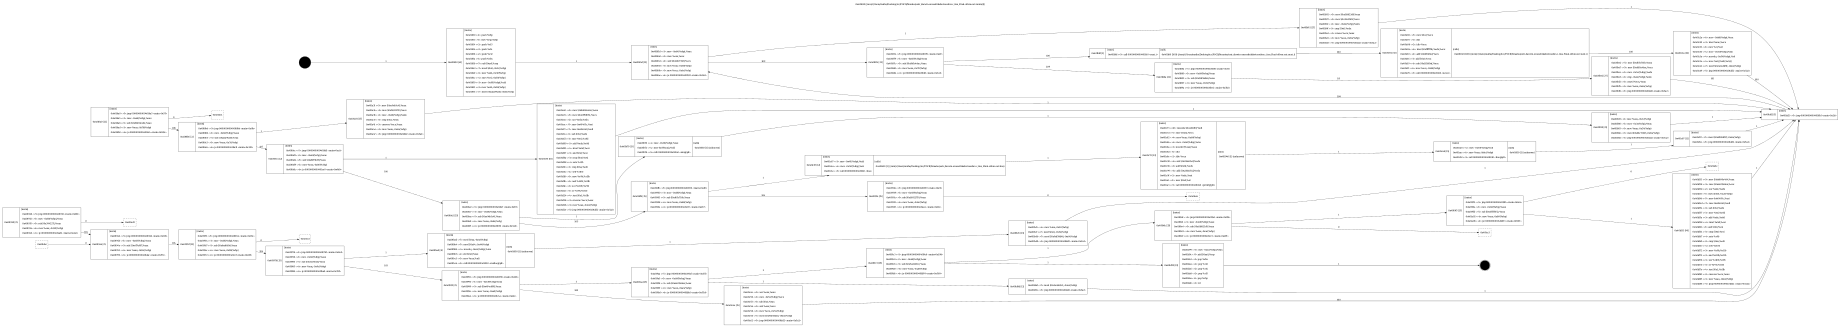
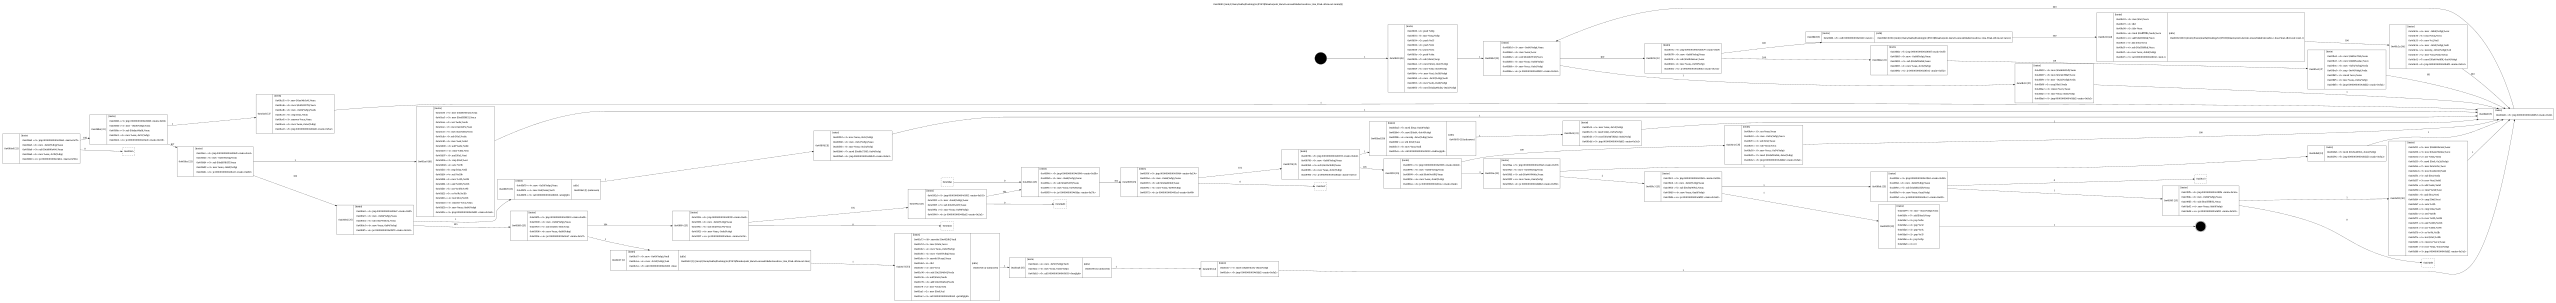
none -> (828, 215)
